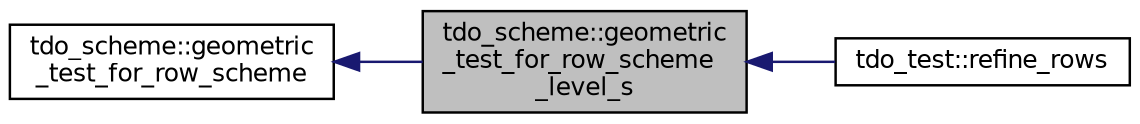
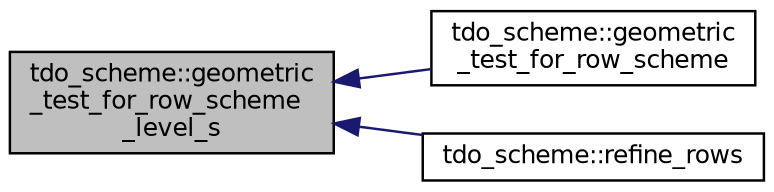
(391, 62) -> (395, 74)
(983, 62) -> (593, 157)
